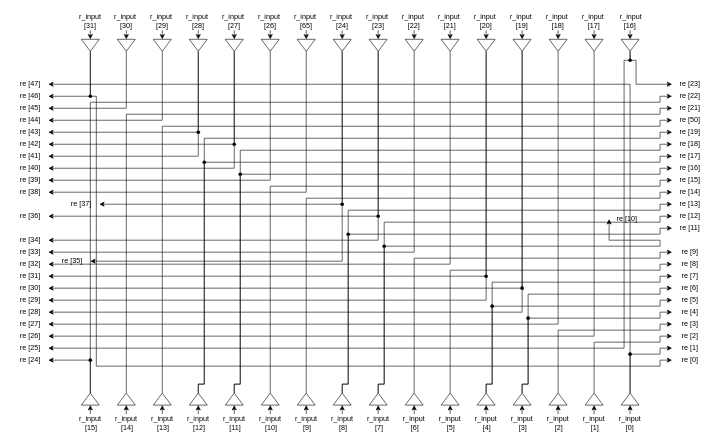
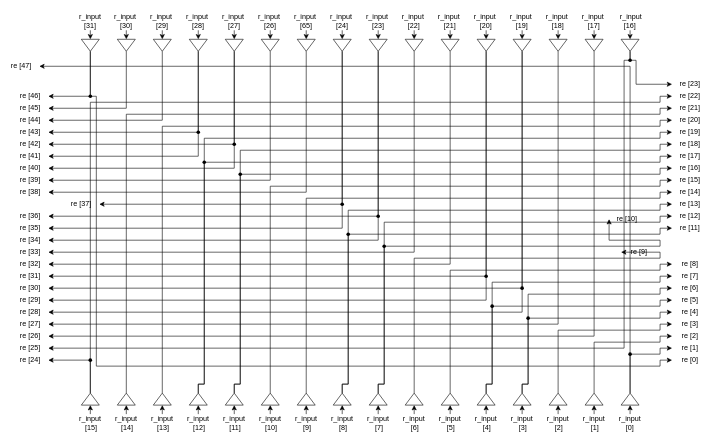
(30, 84) -> (21, 66)
(690, 120) -> (690, 120)
(690, 252) -> (639, 252)
(72, 261) -> (30, 228)
